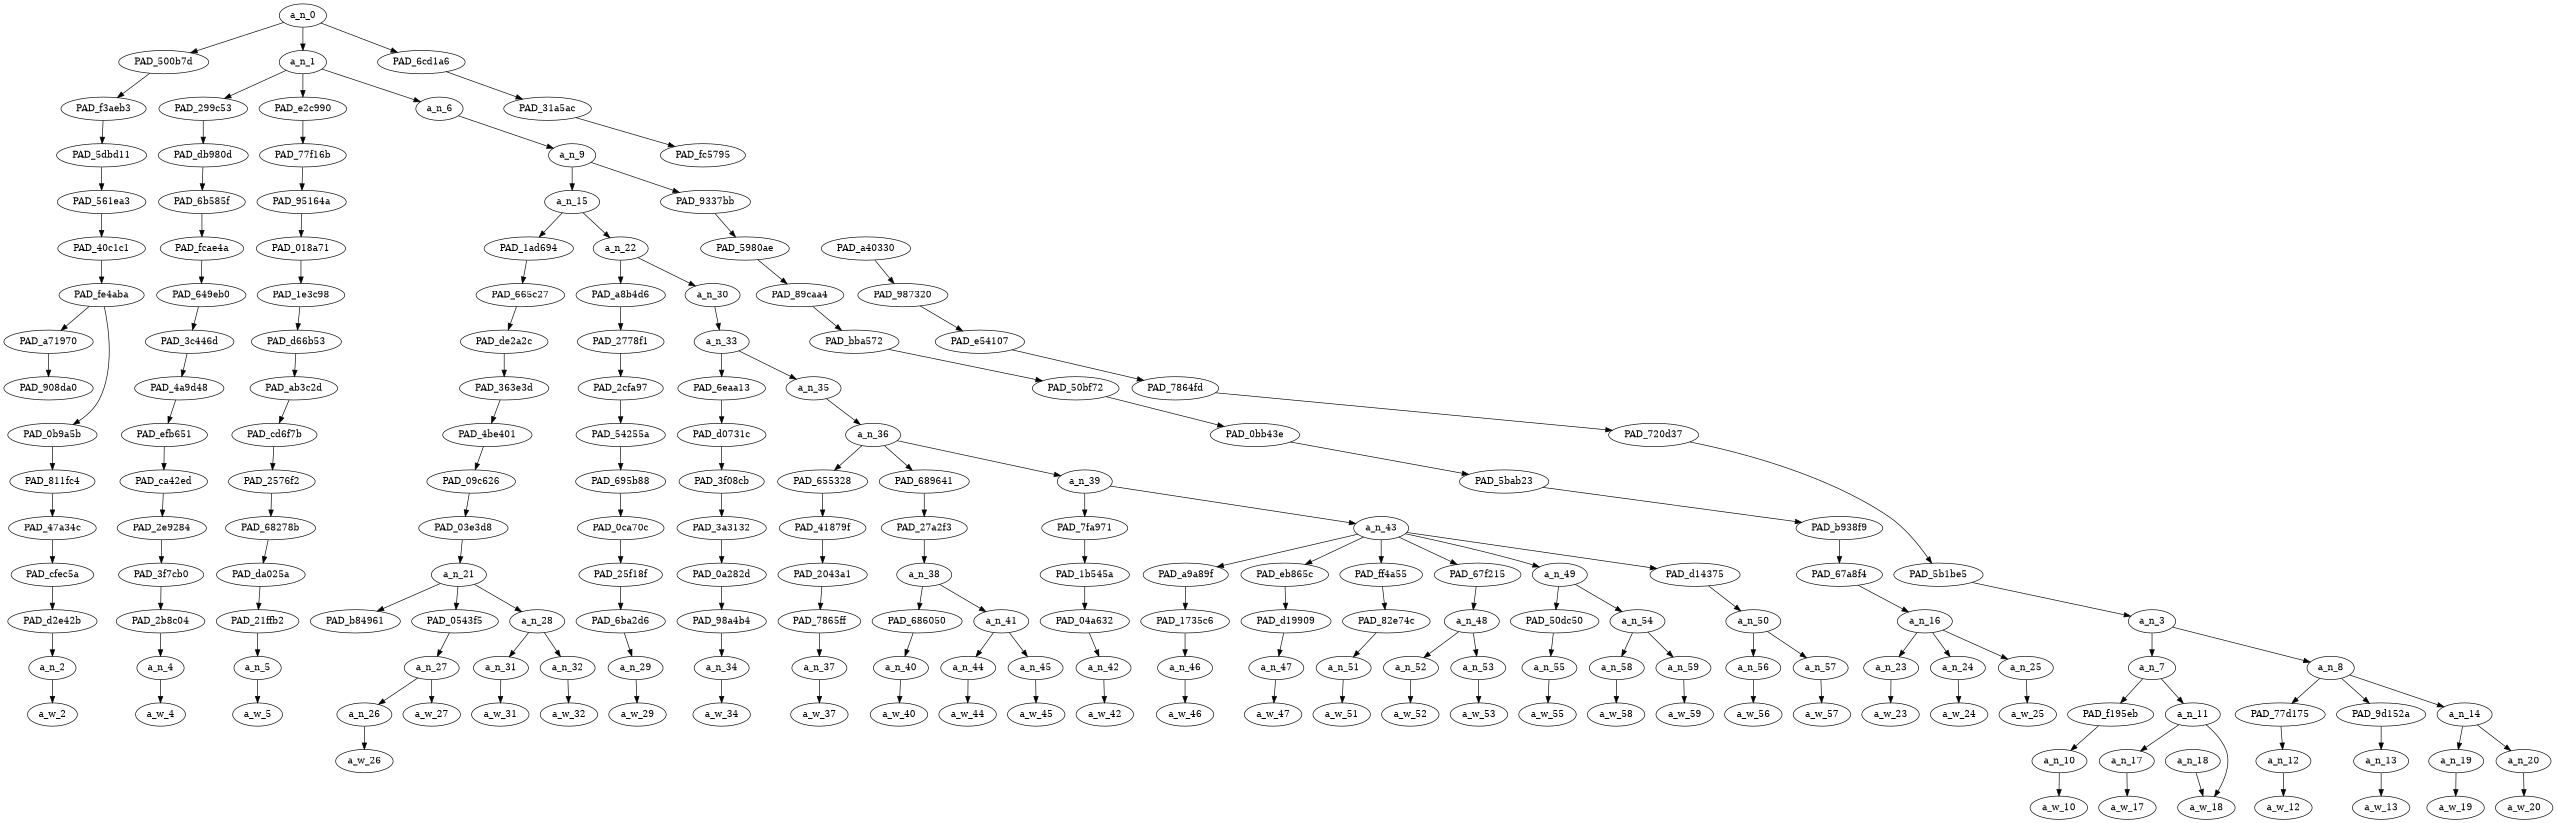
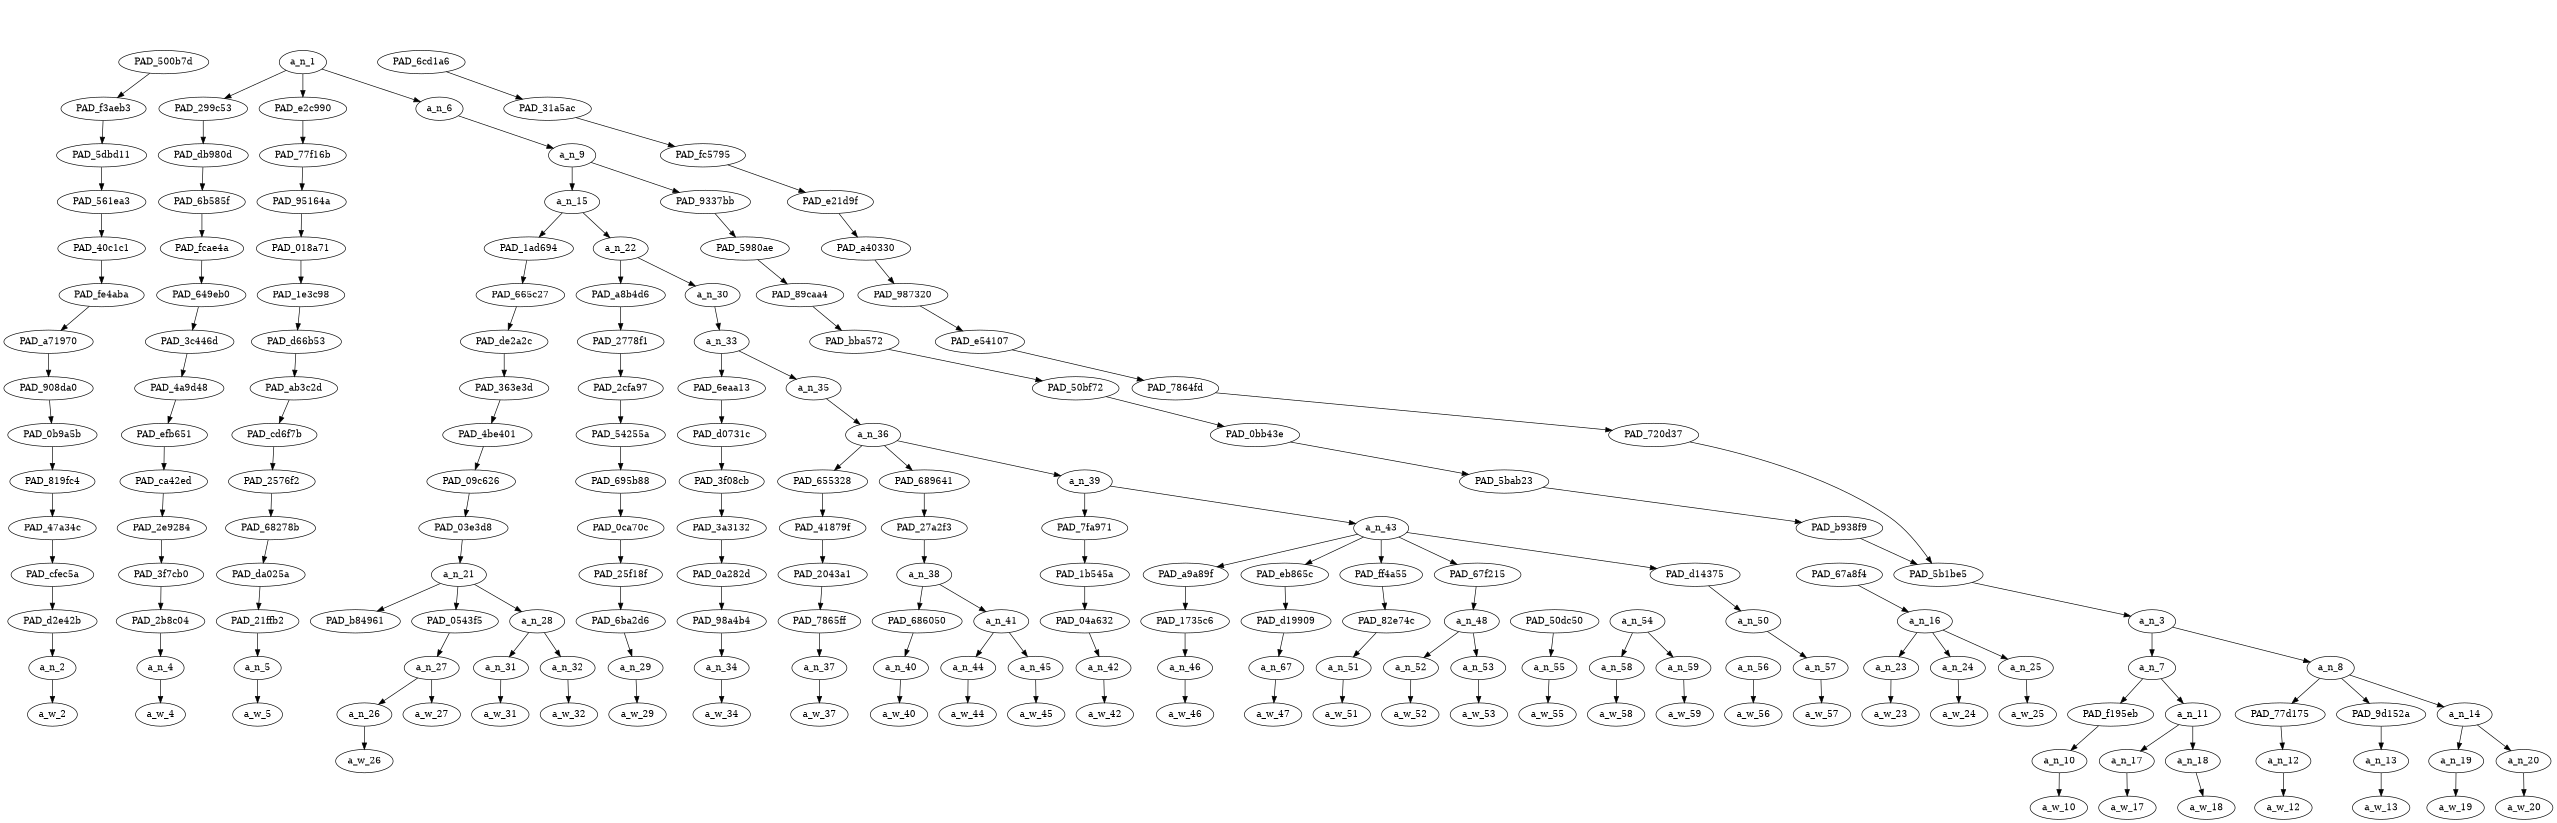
(303, 16) -> none
none -> (830, 202)
(108, 369) -> (50, 408)
(52, 482) -> (52, 482)
(1839, 548) -> (1886, 550)
(1560, 575) -> none
(1753, 641) -> none
(1276, 668) -> (1276, 668)
(2227, 755) -> (2193, 735)
